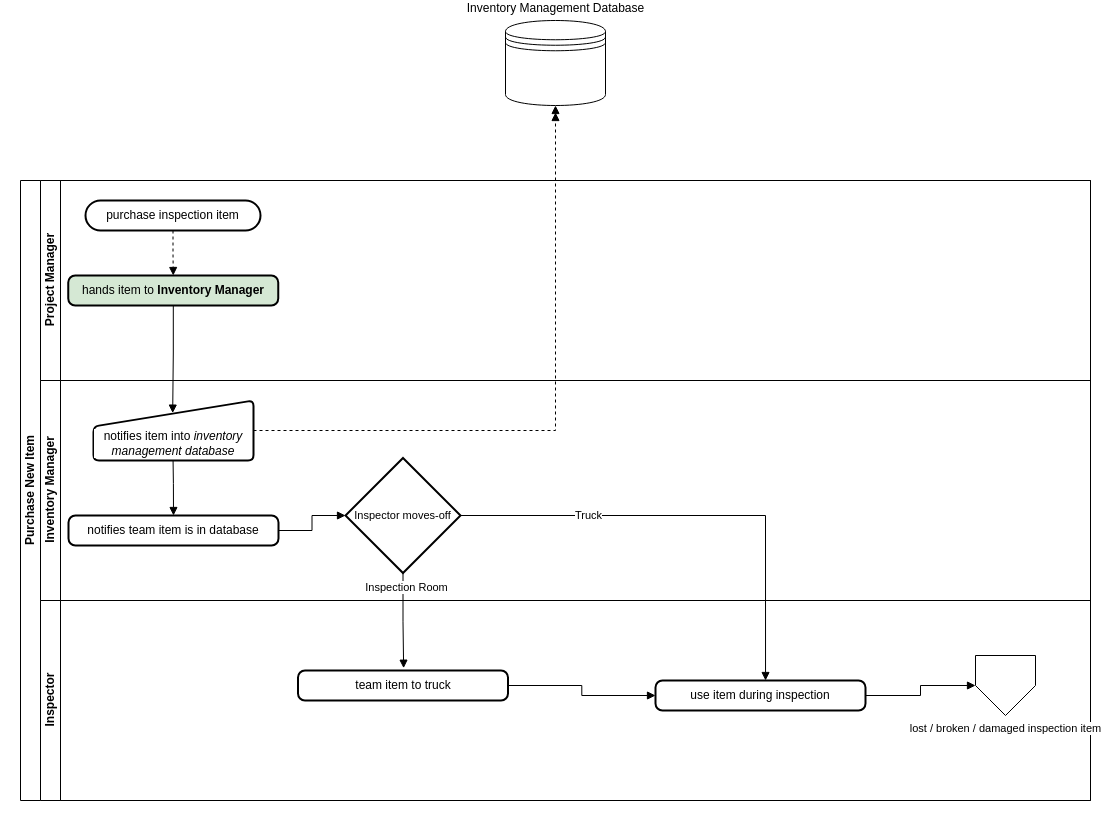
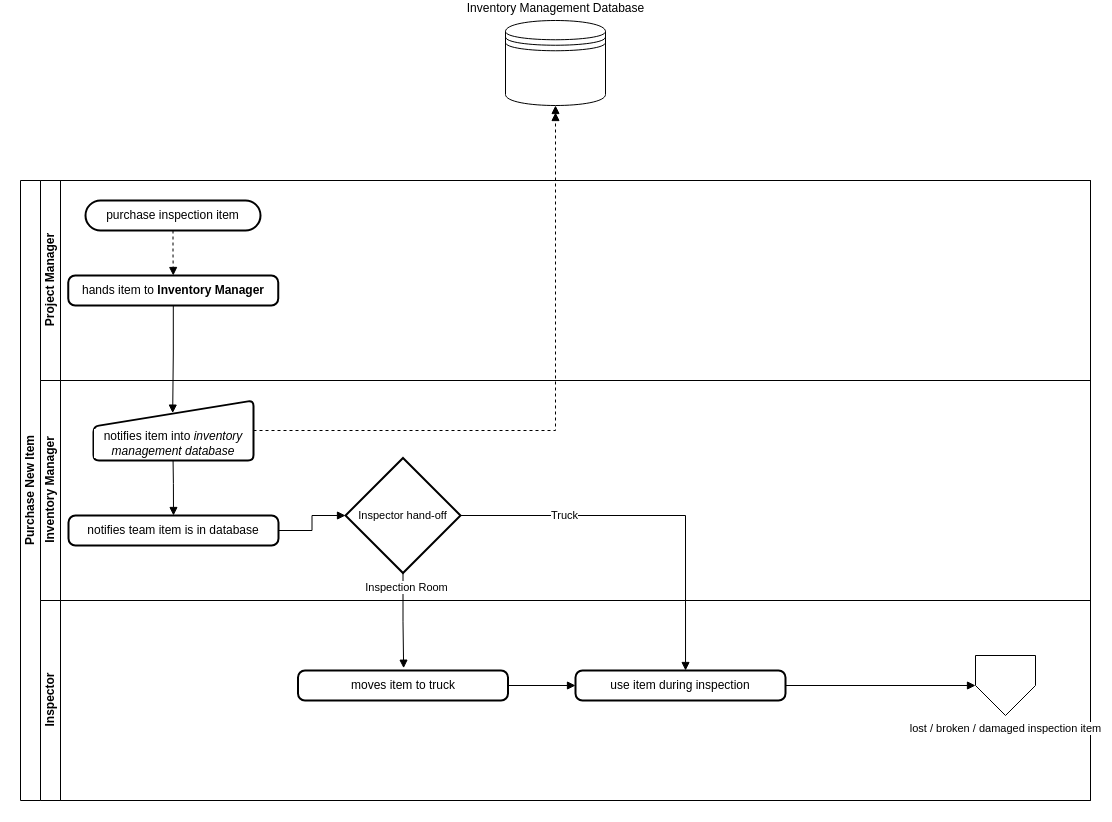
(173, 291) -> (173, 291)
(403, 516) -> (403, 516)
(404, 686) -> (404, 686)
(761, 696) -> (681, 686)
